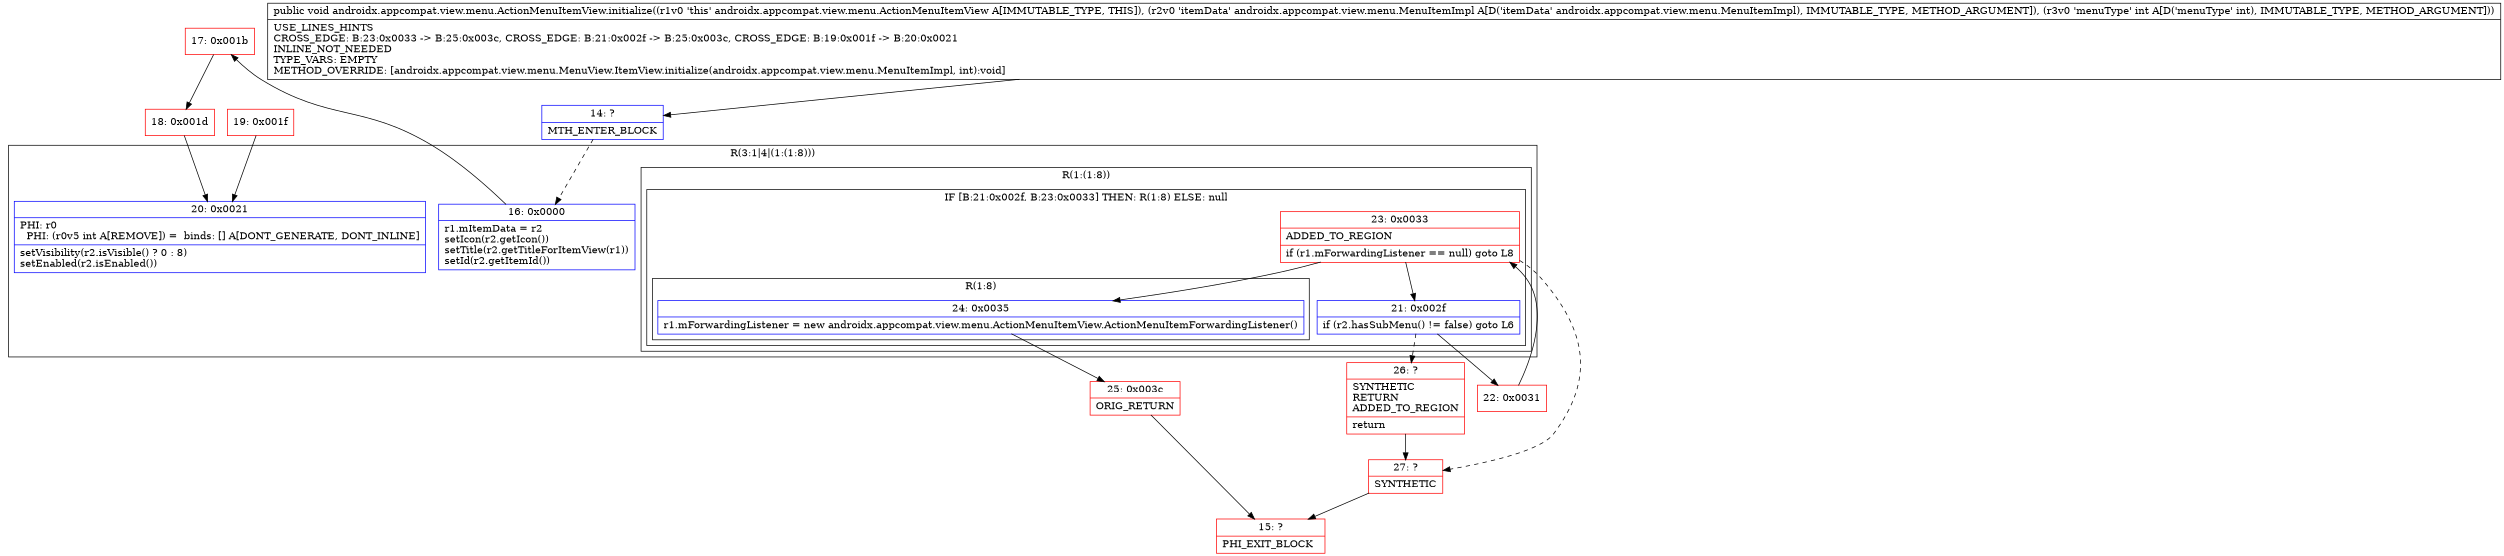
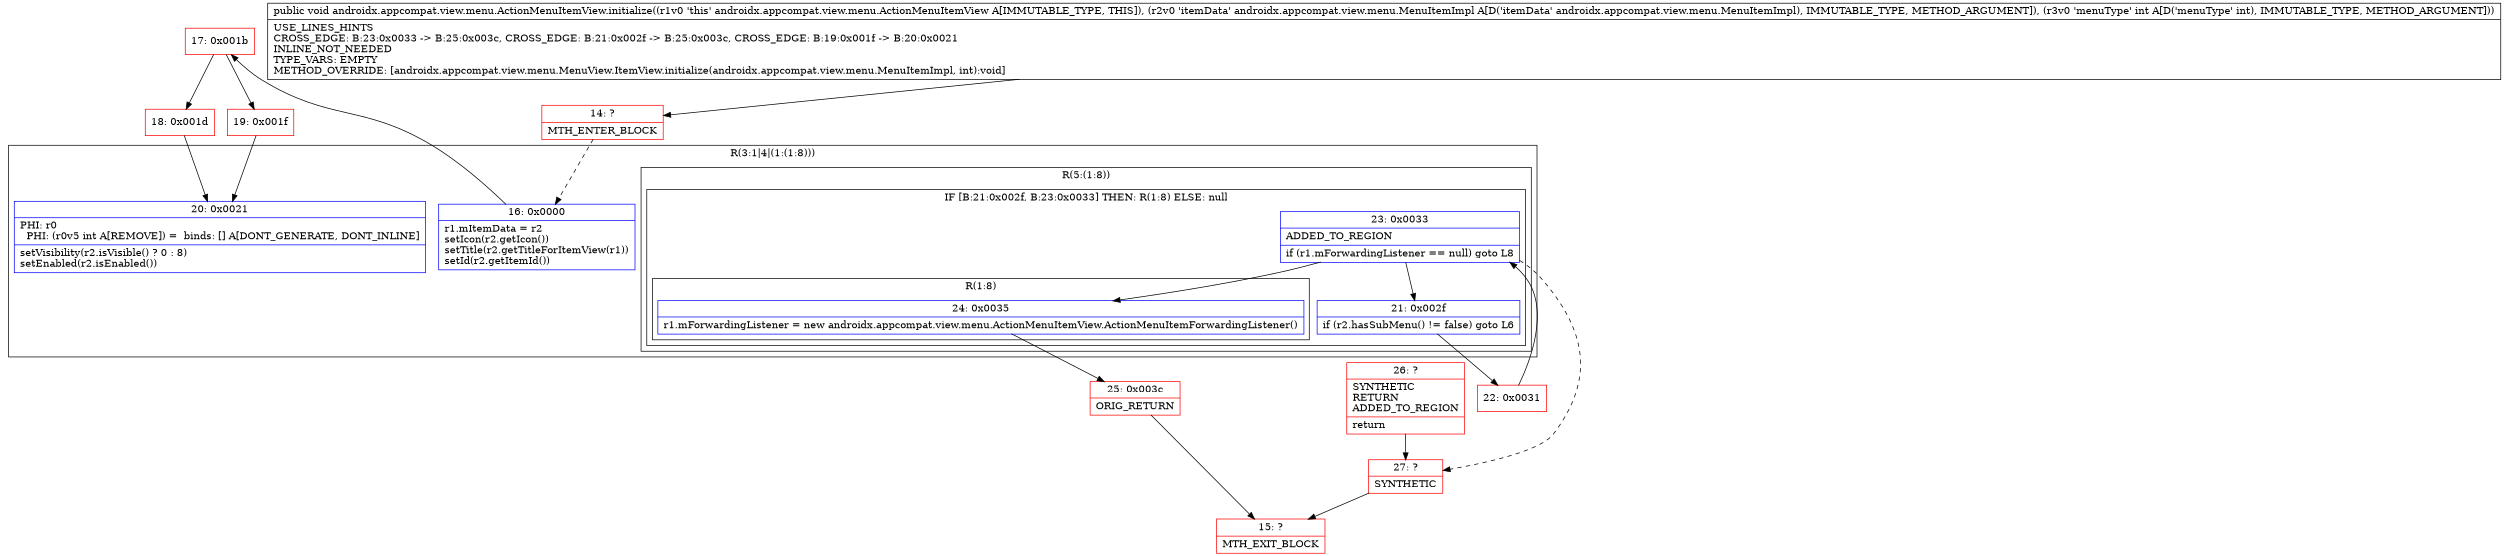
none -> (239, 79)
(603, 122) -> (603, 122)
(1086, 176) -> (1086, 176)
(1400, 237) -> (1400, 237)
(1415, 341) -> none
(1268, 544) -> (1271, 544)
